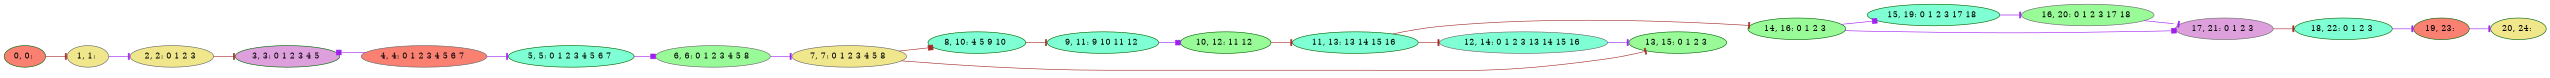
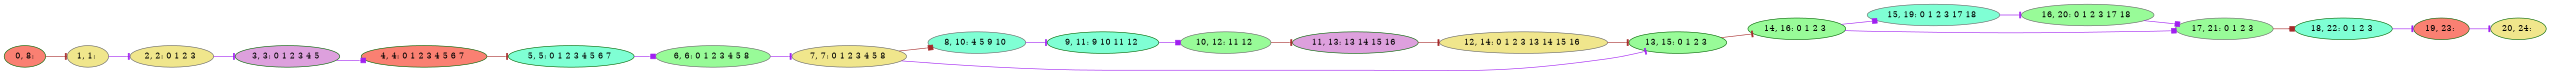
(1934, 15) -> (1934, 15)
(1570, 20) -> (1736, 36)
(2159, 22) -> (2159, 22)
(2224, 29) -> (2224, 29)
(2282, 29) -> (2282, 29)
(977, 43) -> (977, 43)
(1035, 43) -> (1035, 43)
(1226, 43) -> (1226, 43)
(1355, 43) -> (1355, 43)
(1524, 43) -> (1524, 43)
(1617, 43) -> (1617, 43)
(354, 52) -> (348, 60)
(25, 56) -> (25, 56)
(223, 56) -> (223, 56)
(424, 56) -> (424, 56)
(496, 56) -> (496, 56)
(1273, 70) -> (1273, 70)
